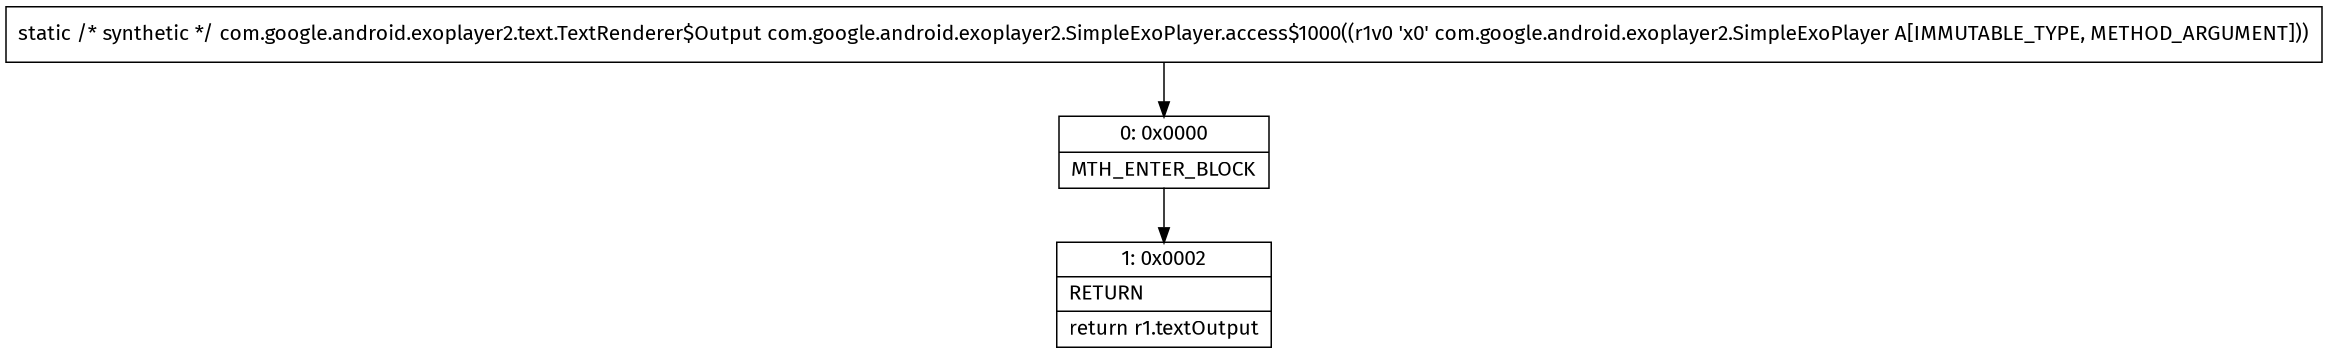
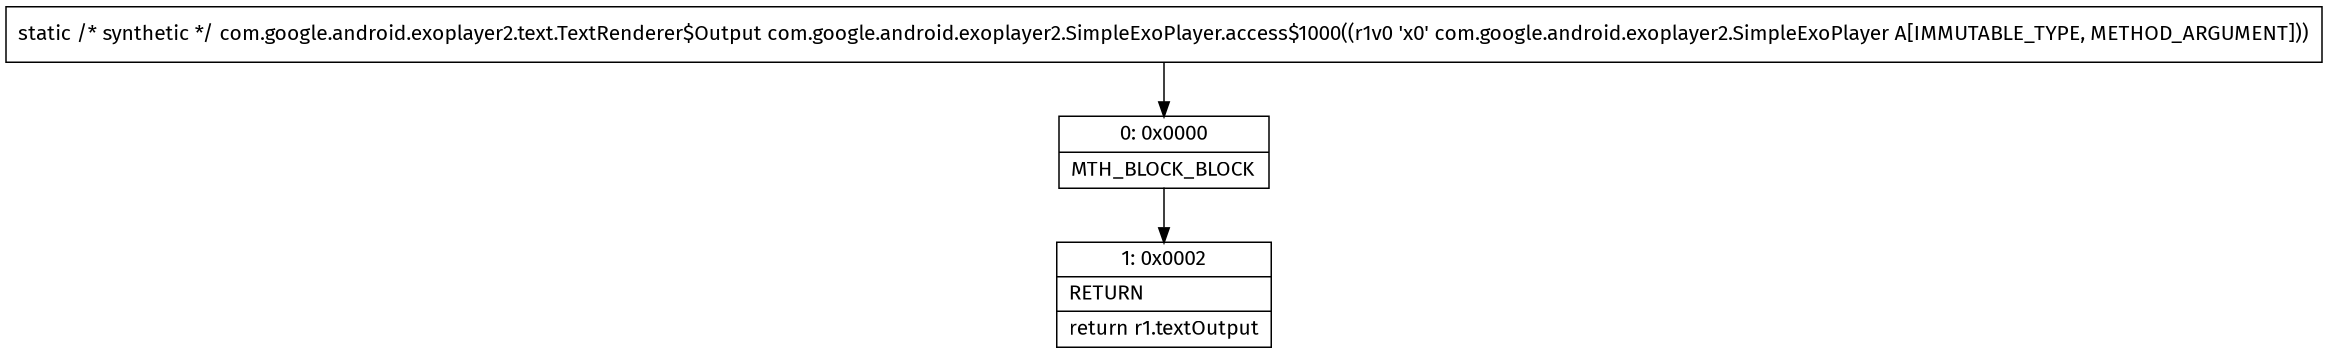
(1164, 170) -> (1163, 170)
